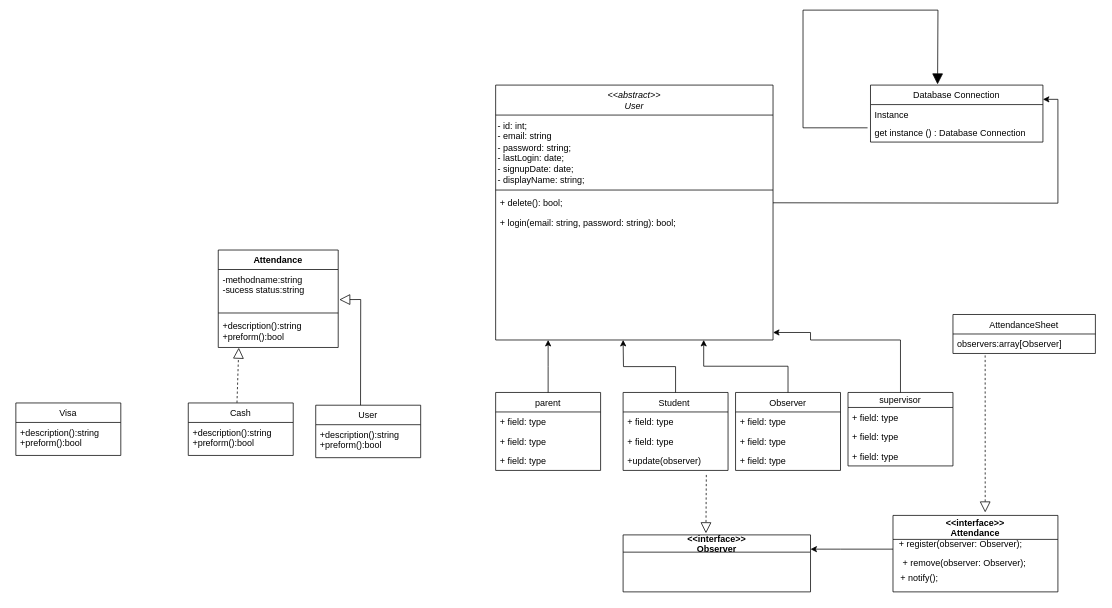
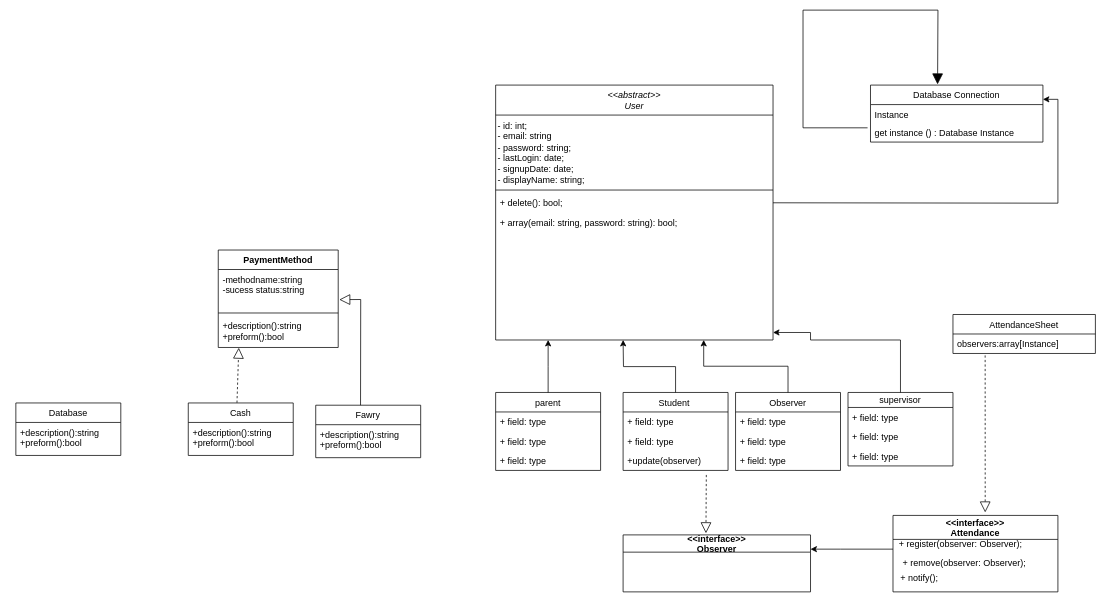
(958, 133) -> (955, 133)
(598, 223) -> (600, 223)
(278, 260) -> (278, 260)
(1019, 344) -> (1019, 344)
(68, 413) -> (68, 413)
(368, 416) -> (368, 416)
